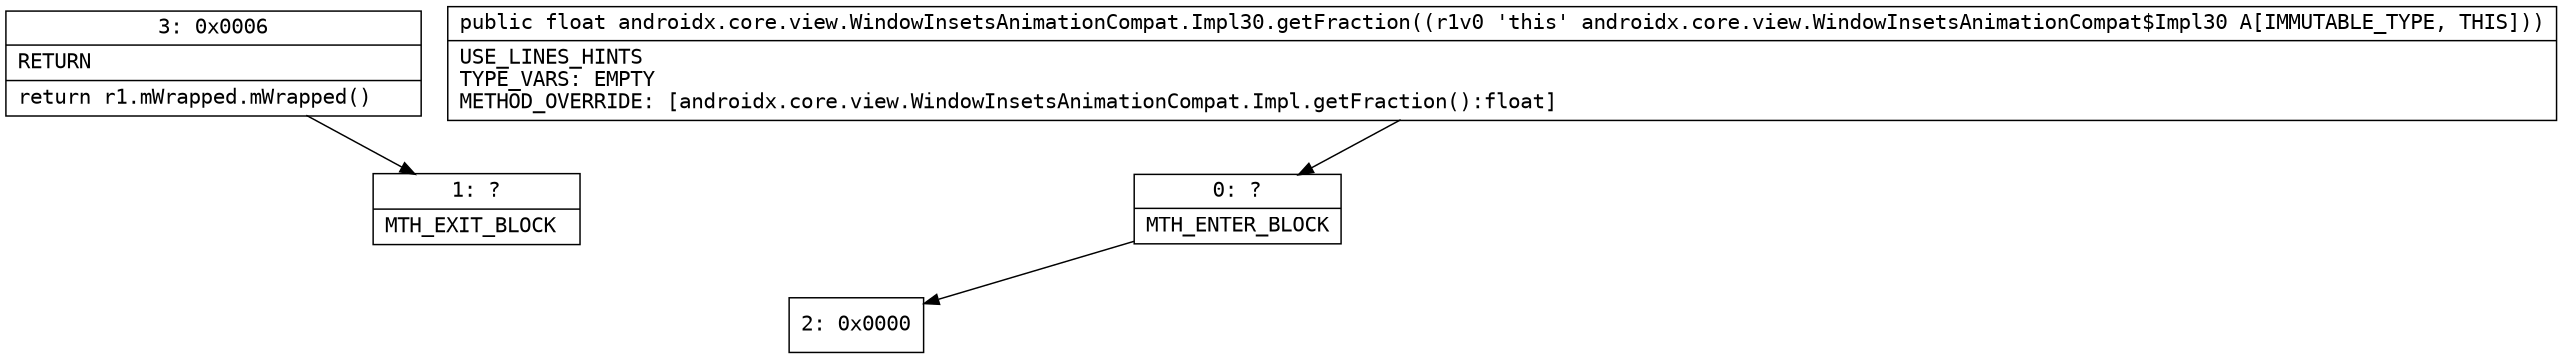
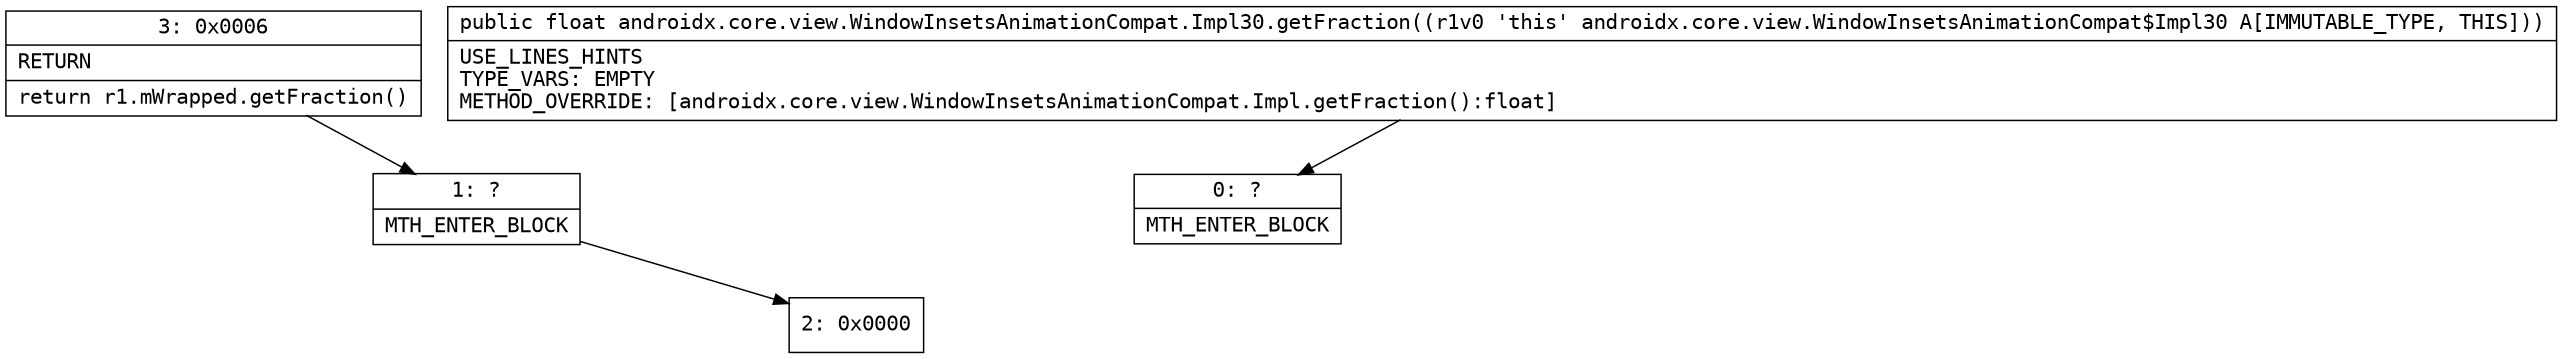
(195, 98) -> (214, 98)
(471, 226) -> (477, 226)
(1036, 270) -> (677, 270)
